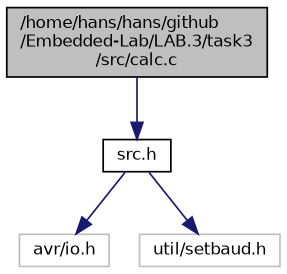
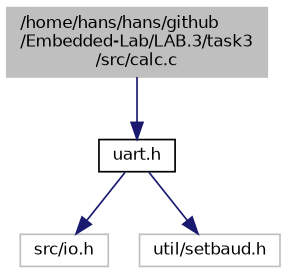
(137, 42) -> (137, 42)
(137, 156) -> (137, 156)
(64, 250) -> (64, 250)
